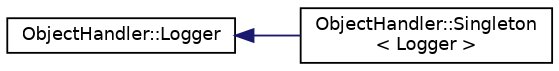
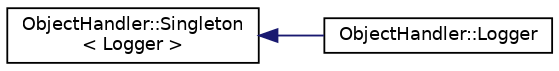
(277, 36) -> (301, 36)
